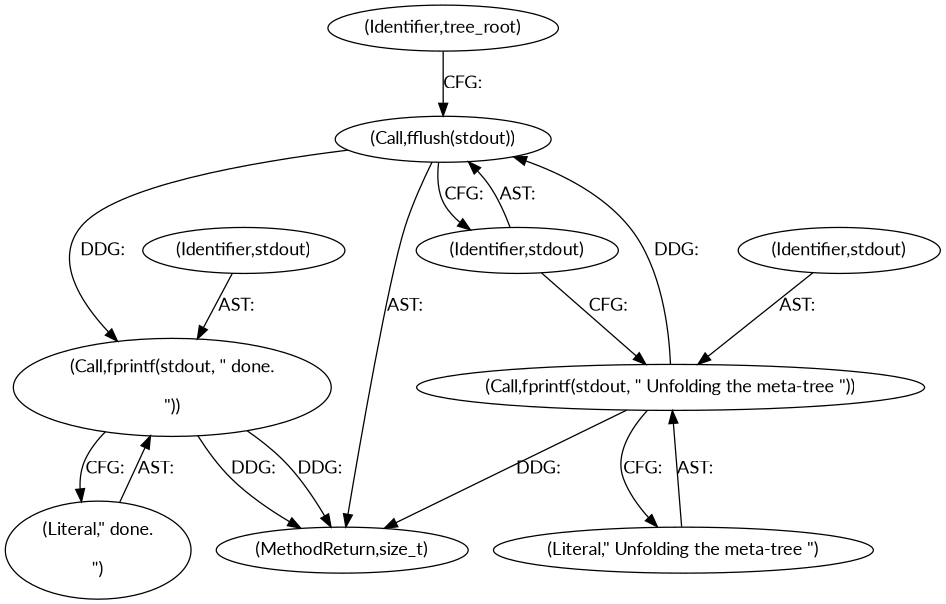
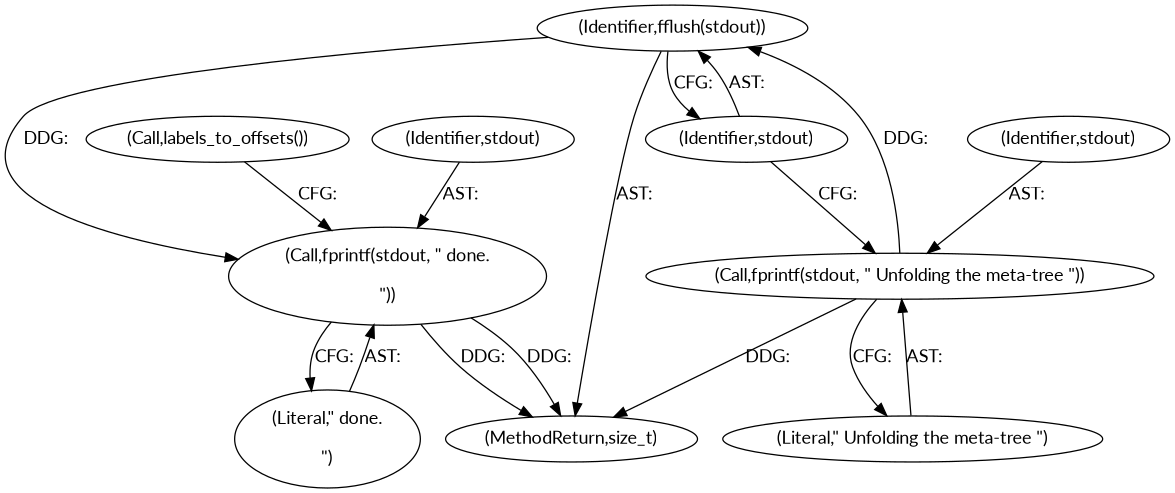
(443, 28) -> none
none -> (218, 139)
(443, 139) -> (672, 28)
